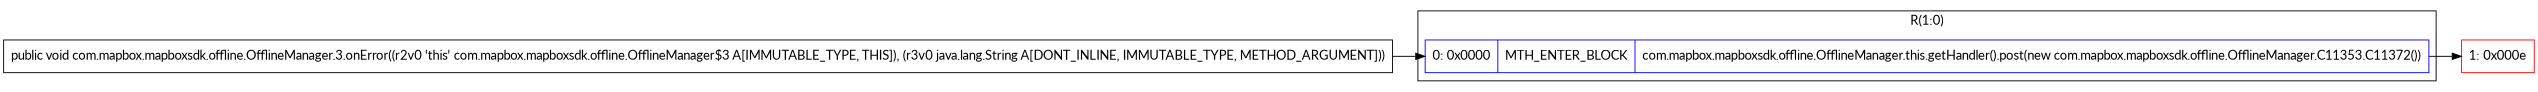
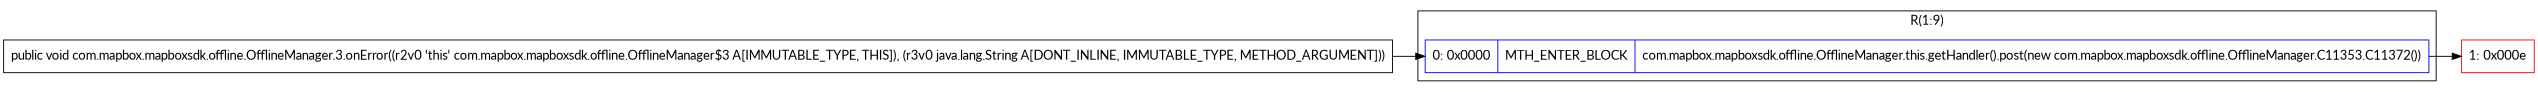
(1927, 21) -> (1927, 21)
